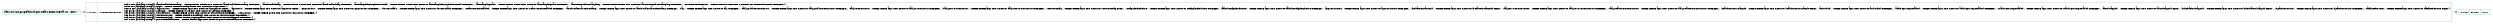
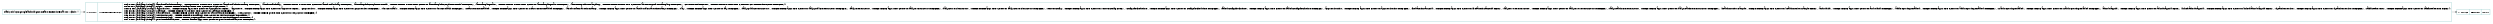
(2475, 12) -> (2475, 12)
